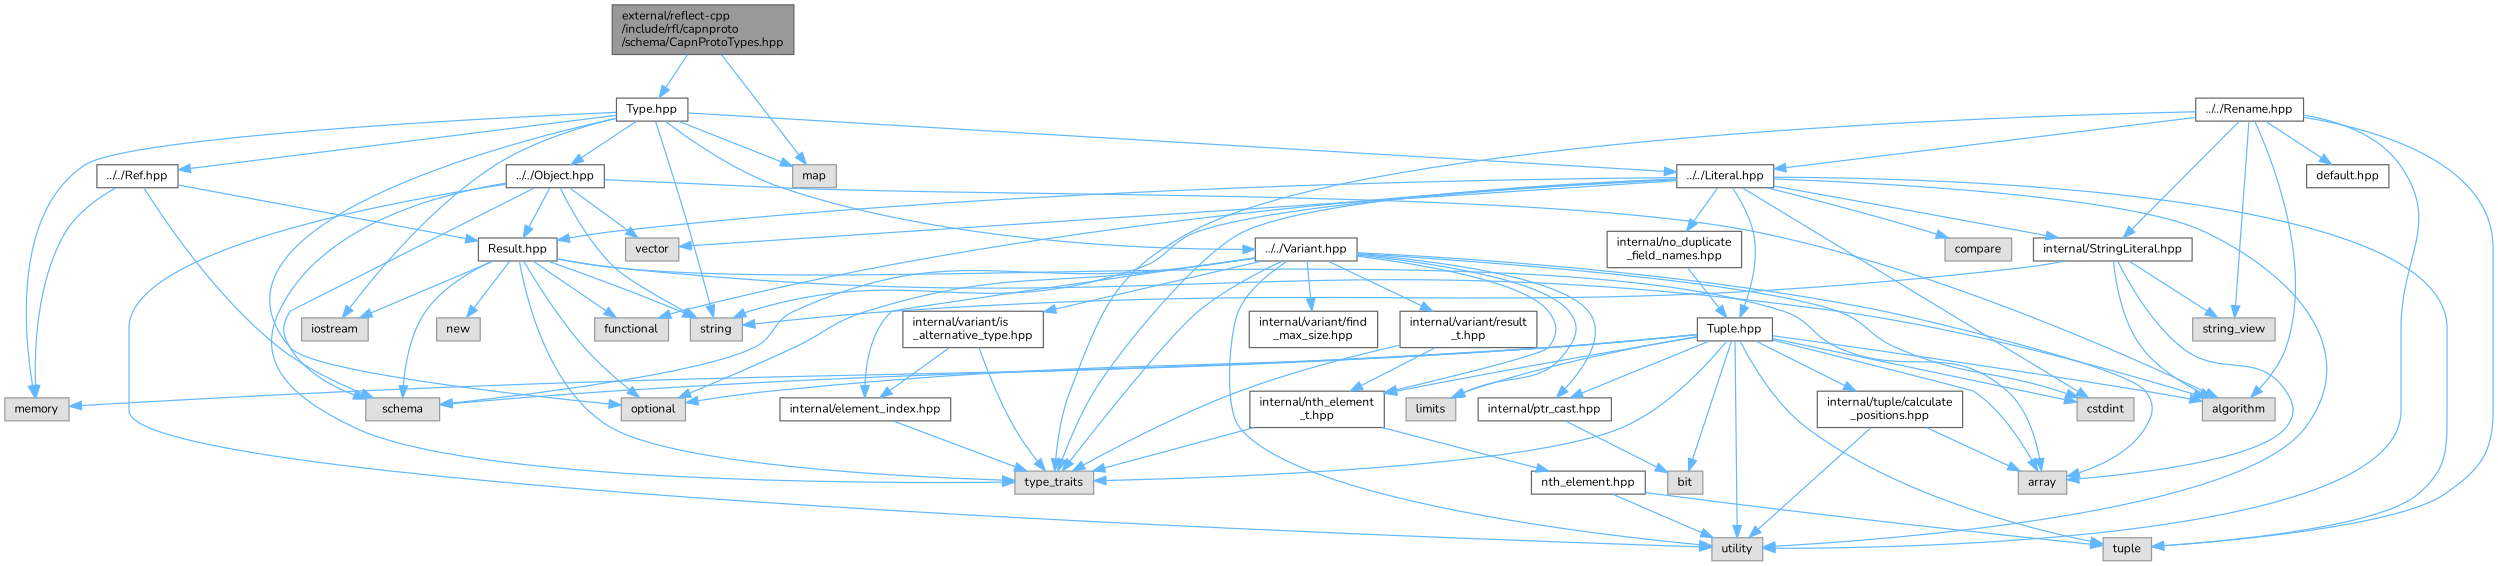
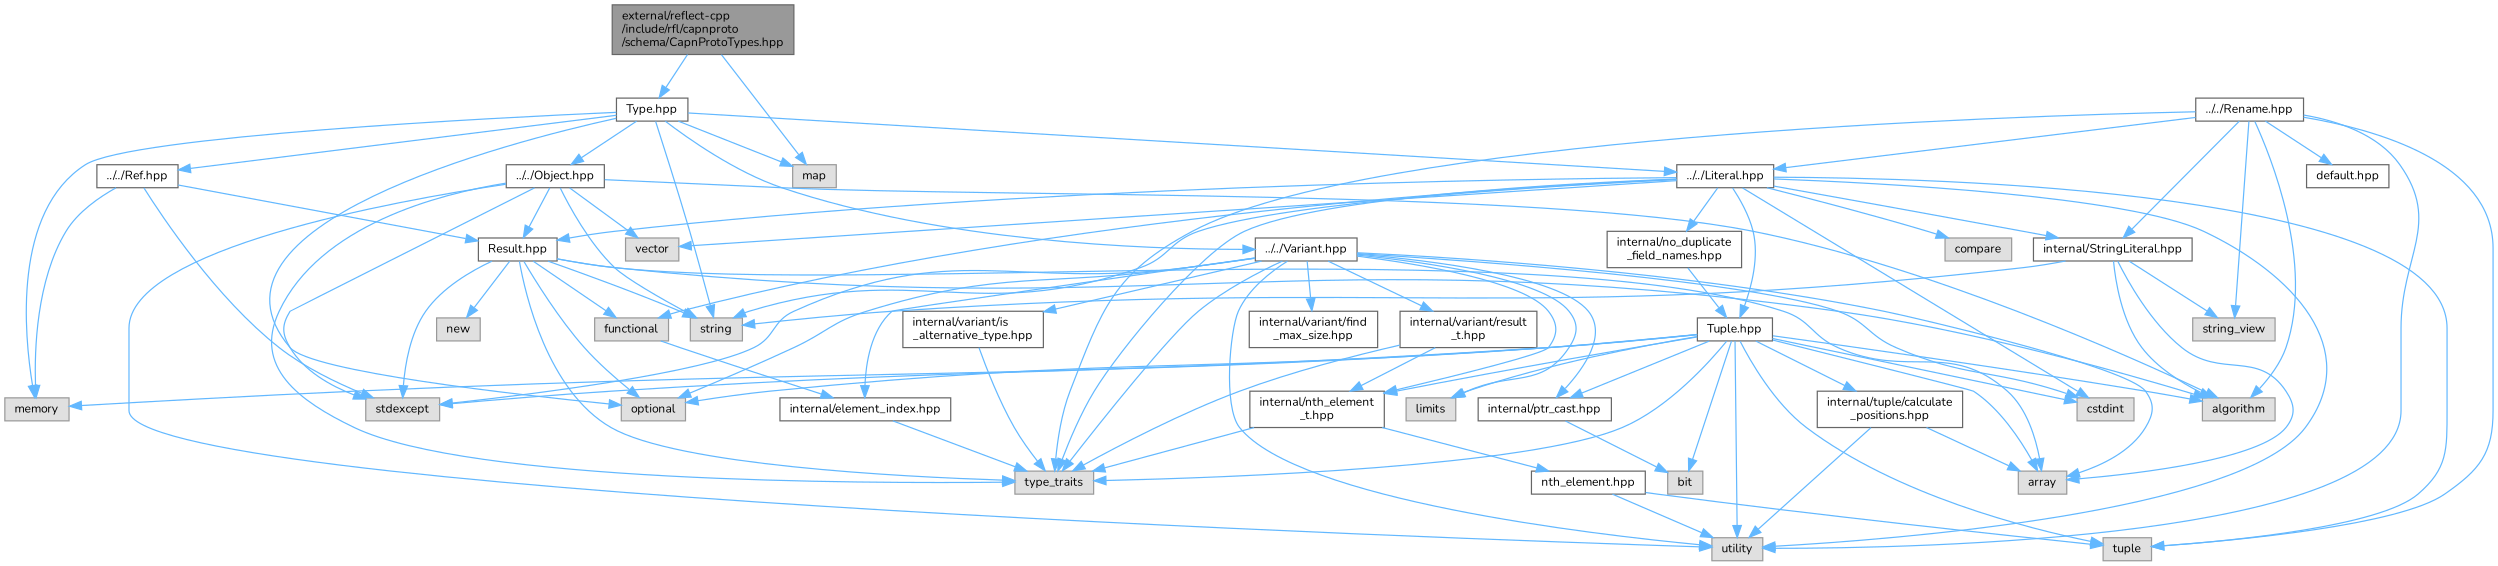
(335, 329) -> none
(924, 366) -> (733, 365)
(403, 409) -> (403, 409)
